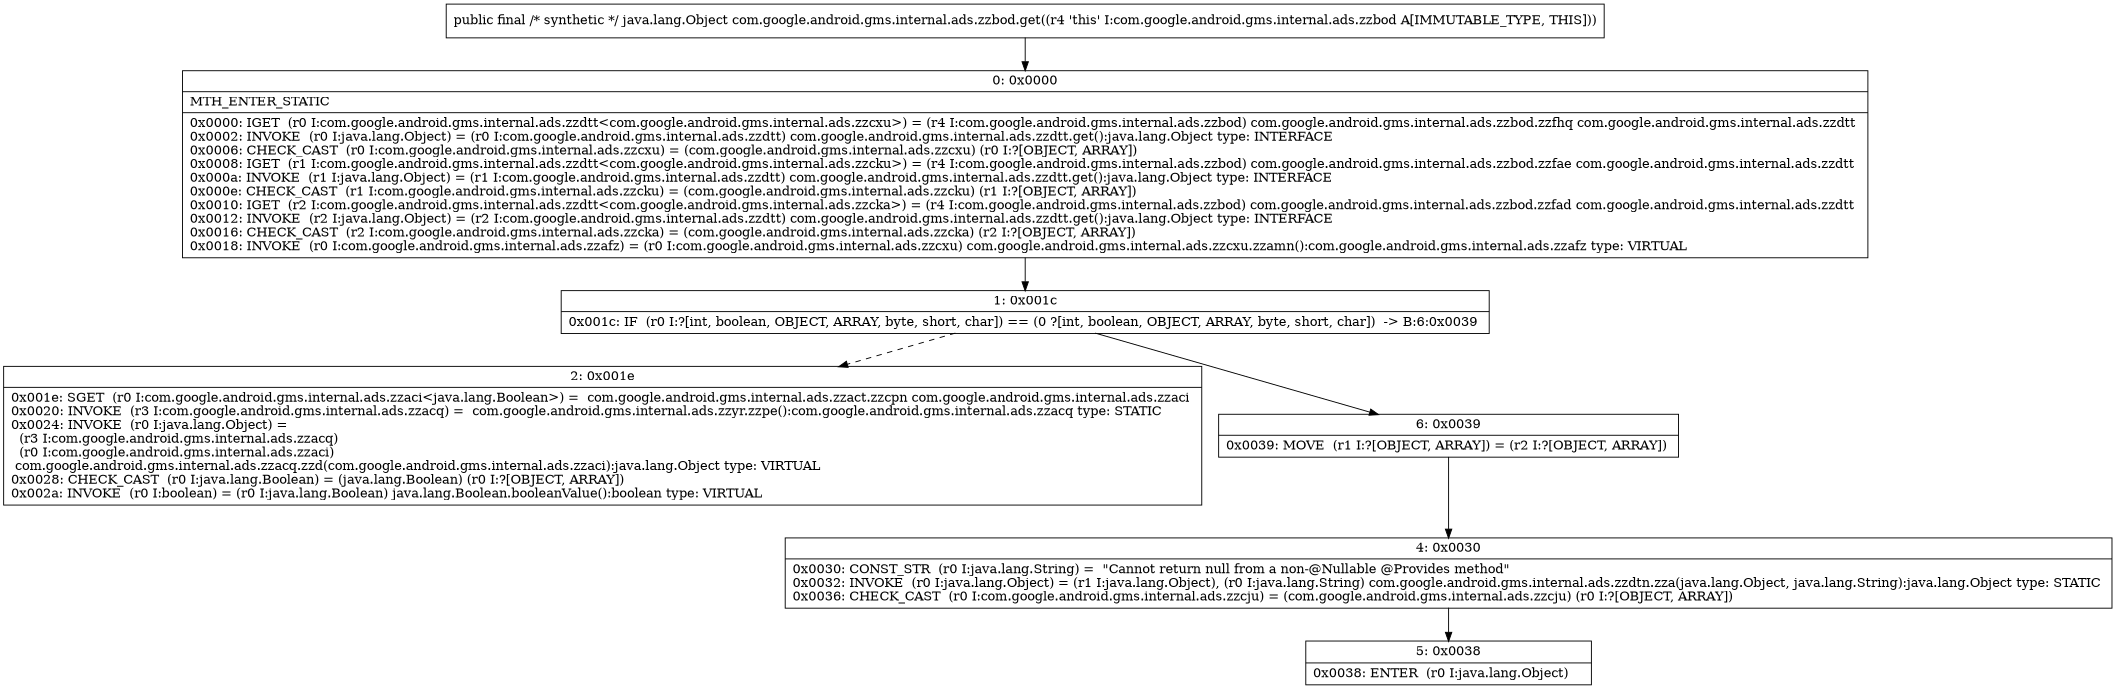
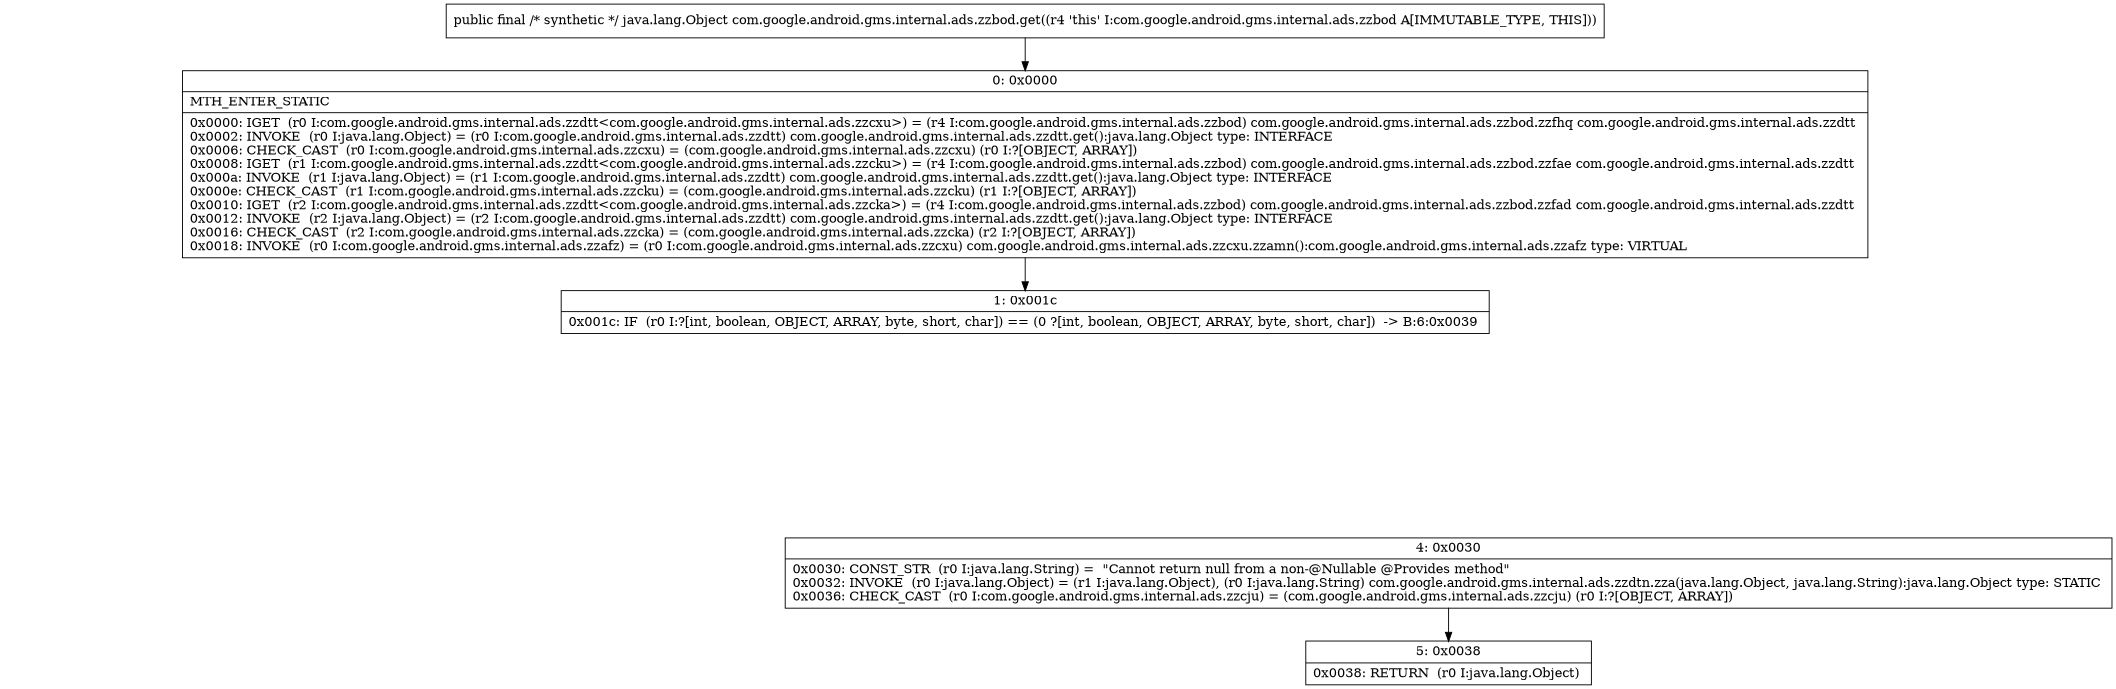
(603, 436) -> none
(1449, 436) -> none
(1443, 673) -> (1449, 673)
